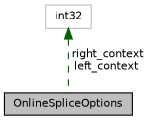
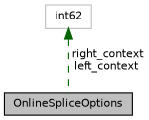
(68, 17) -> (68, 17)
